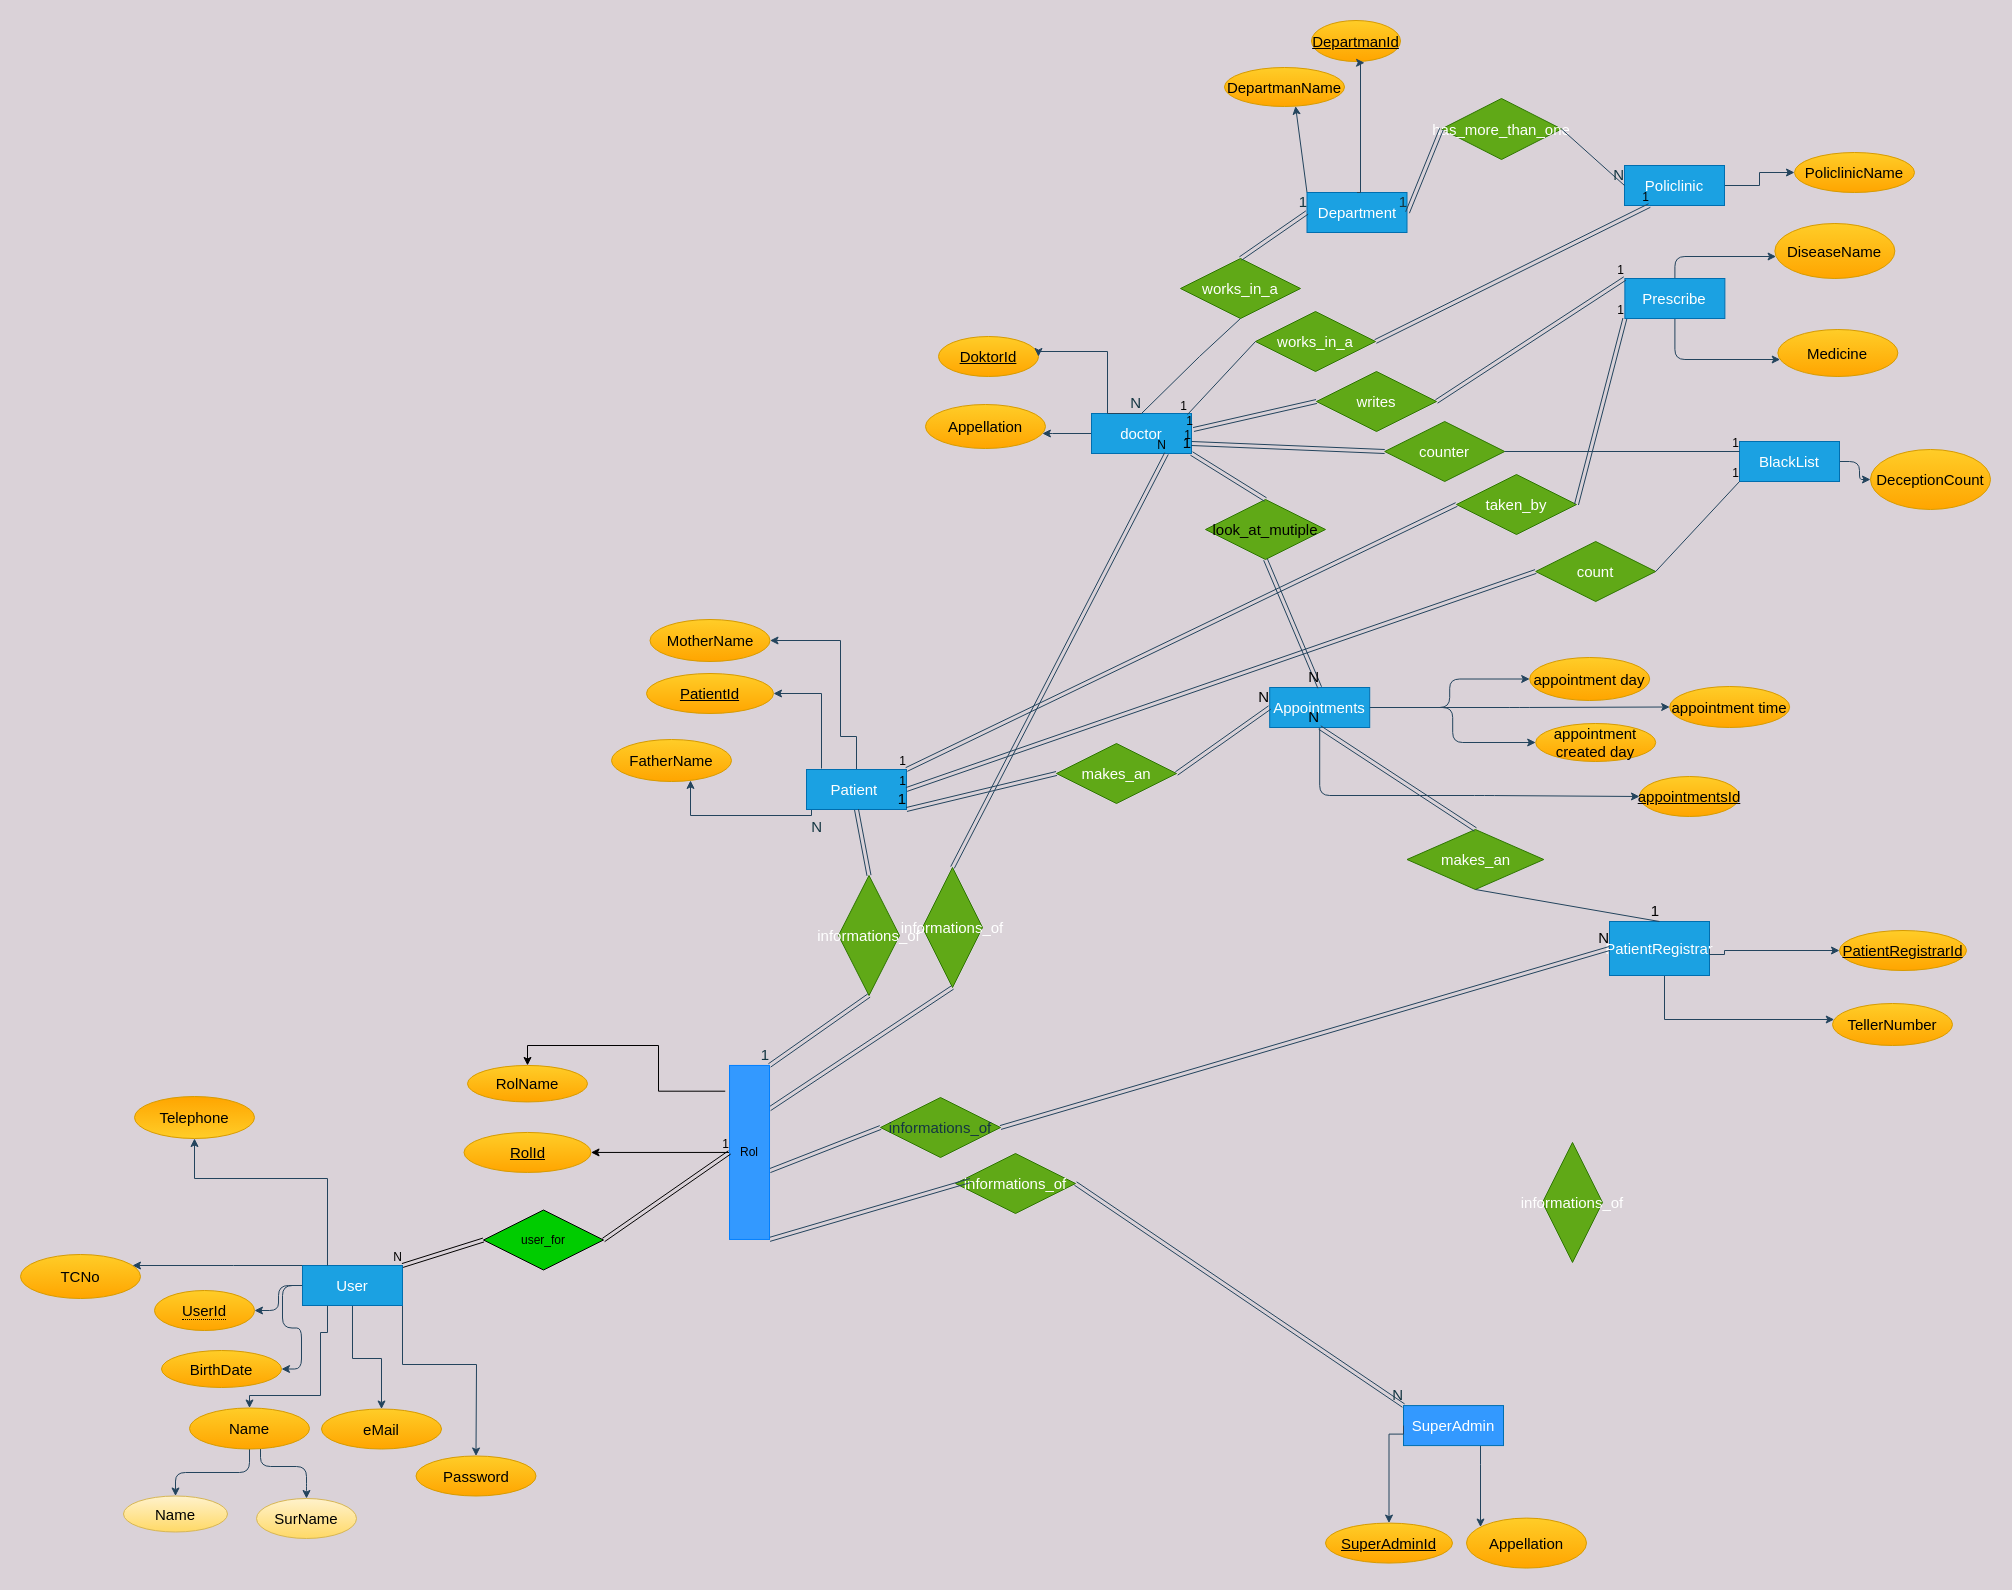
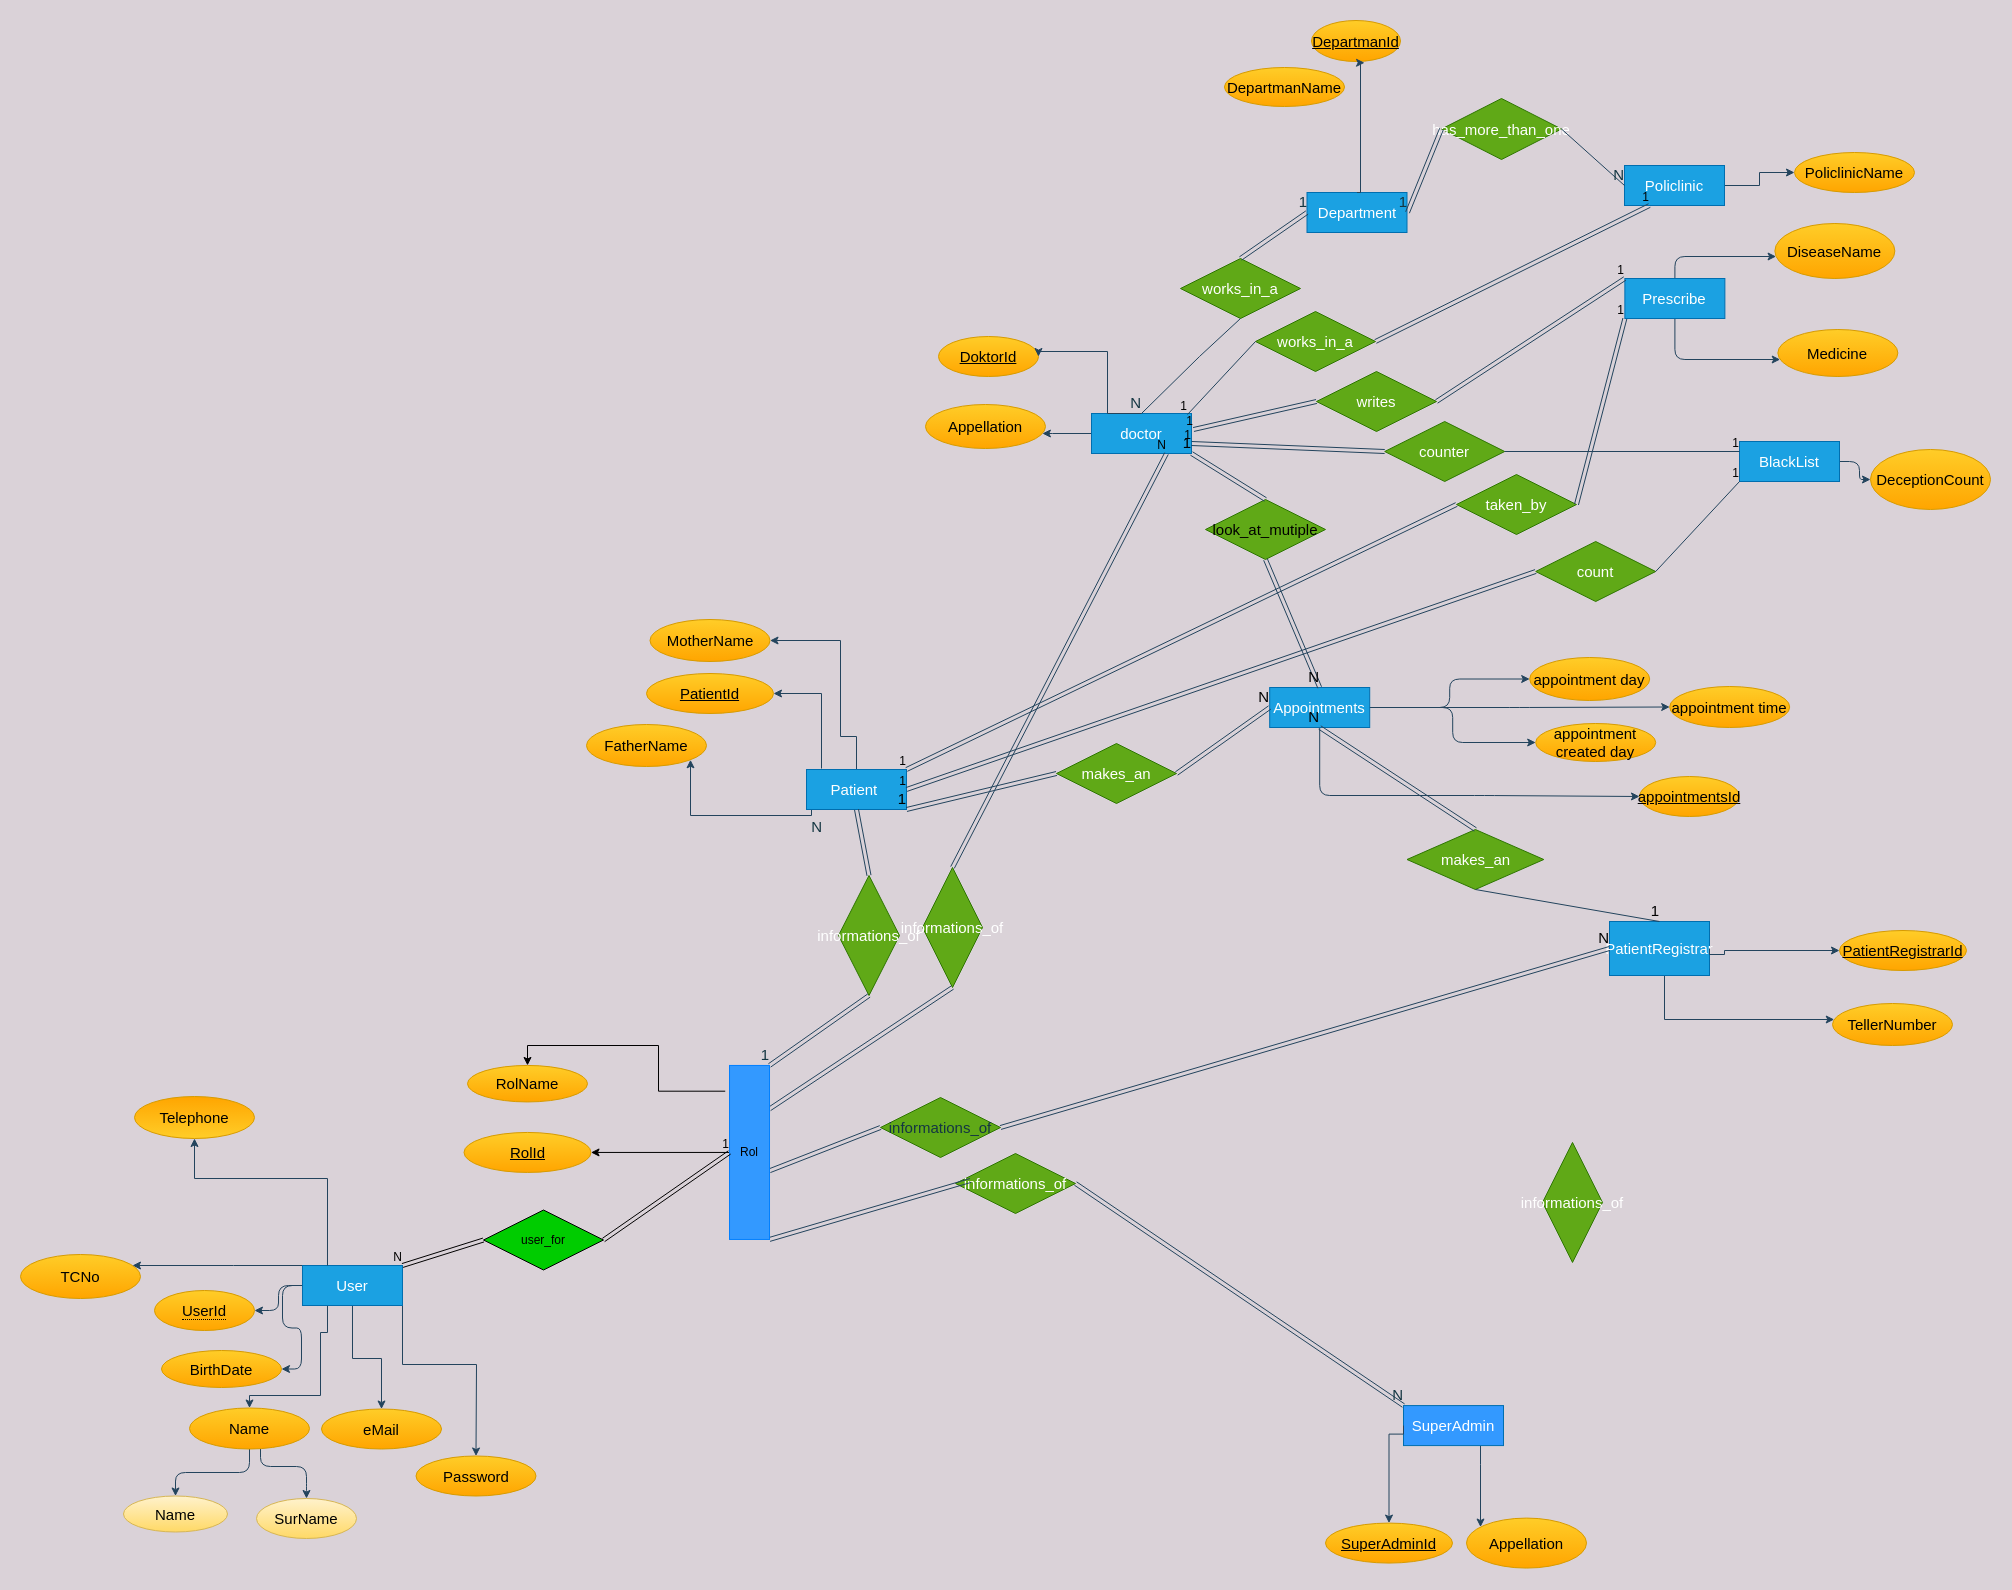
(1302, 152) -> none
(672, 761) -> (647, 746)
